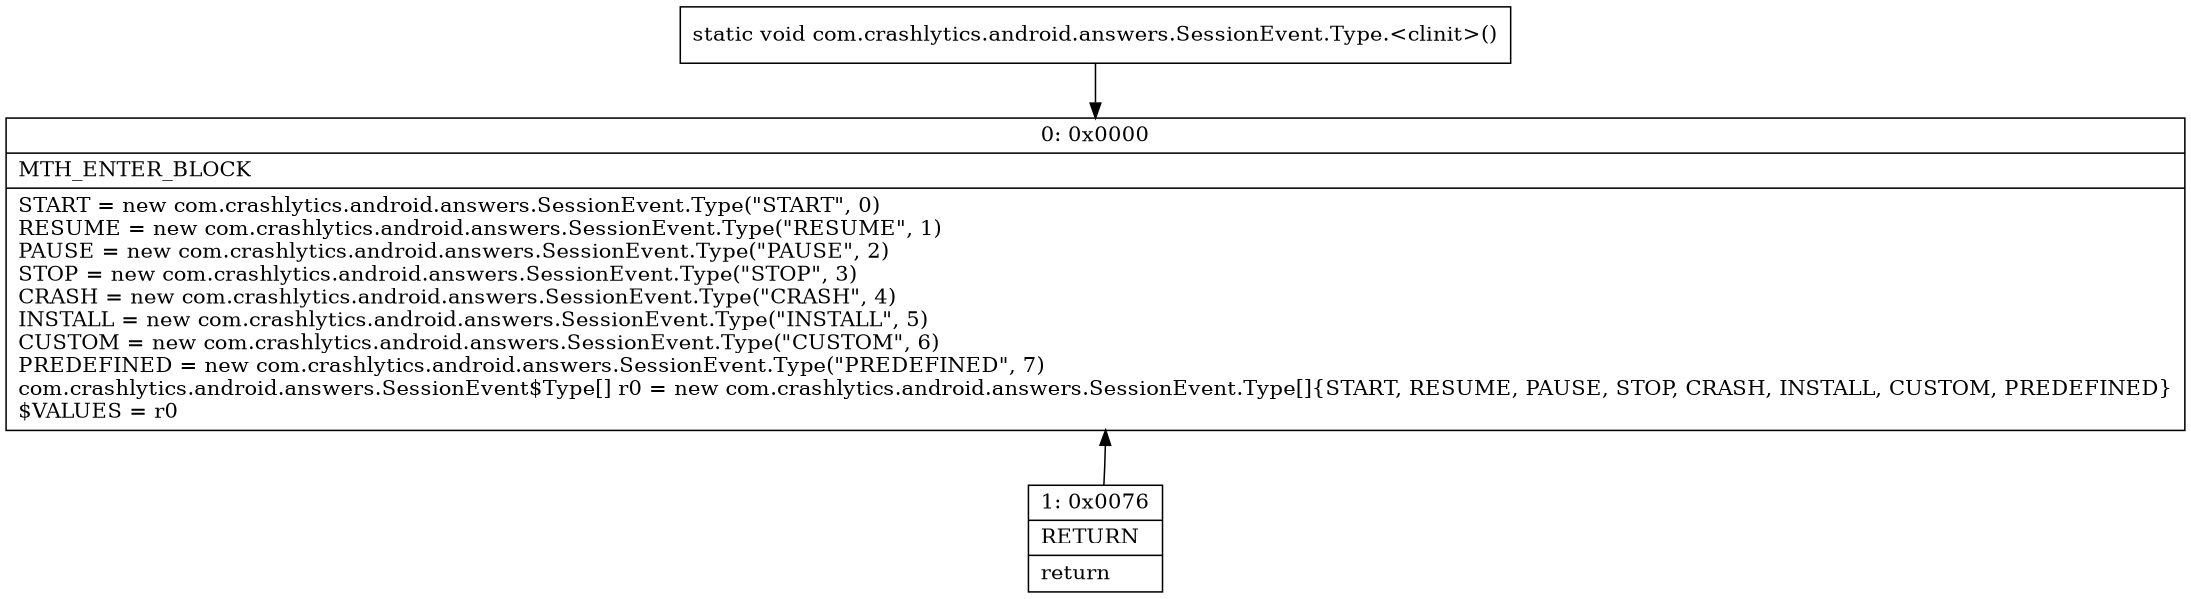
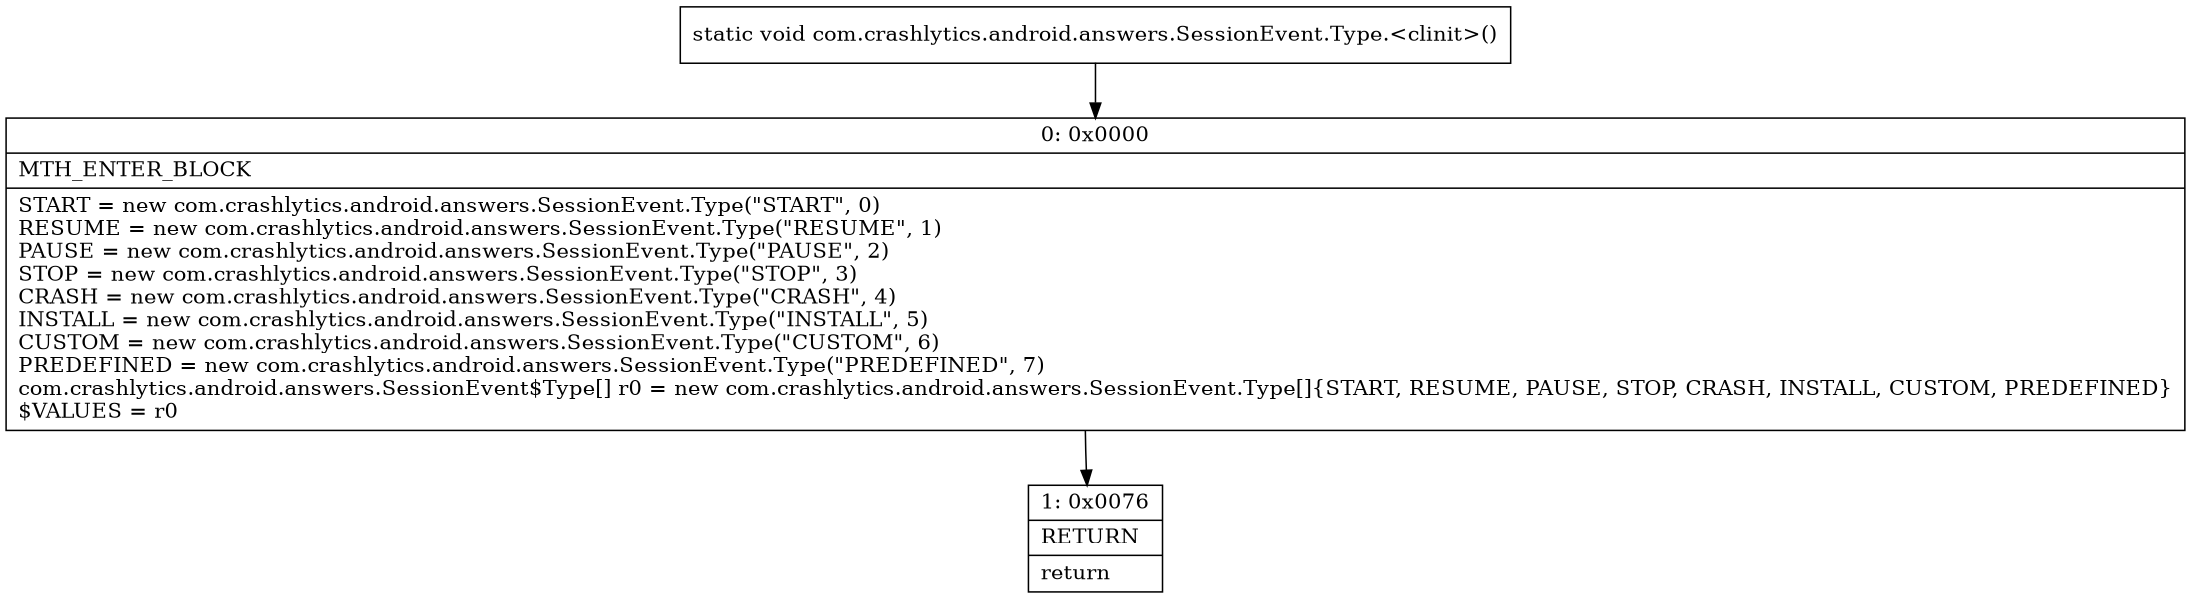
(1105, 466) -> (1086, 450)
